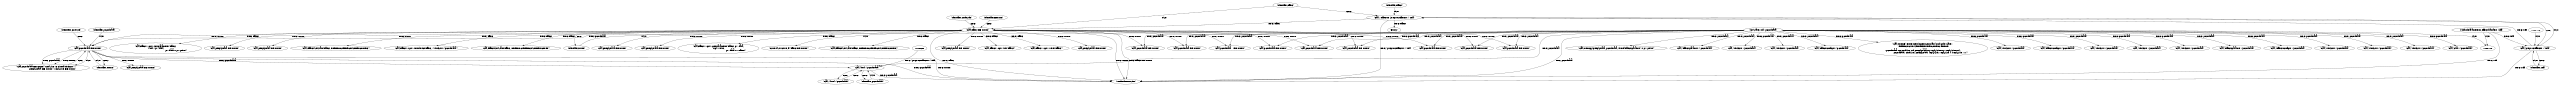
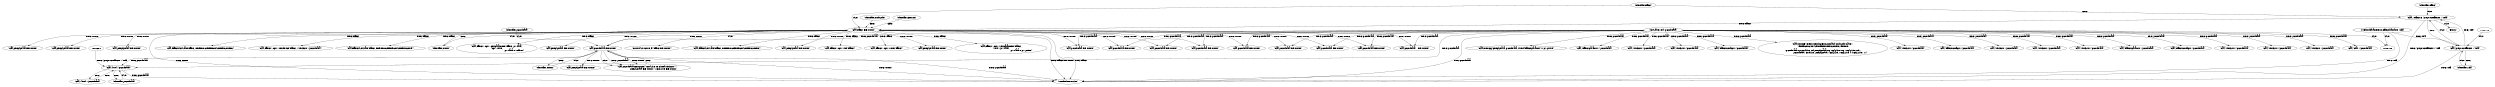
(1400, 24) -> (2447, 24)
(71, 30) -> none
